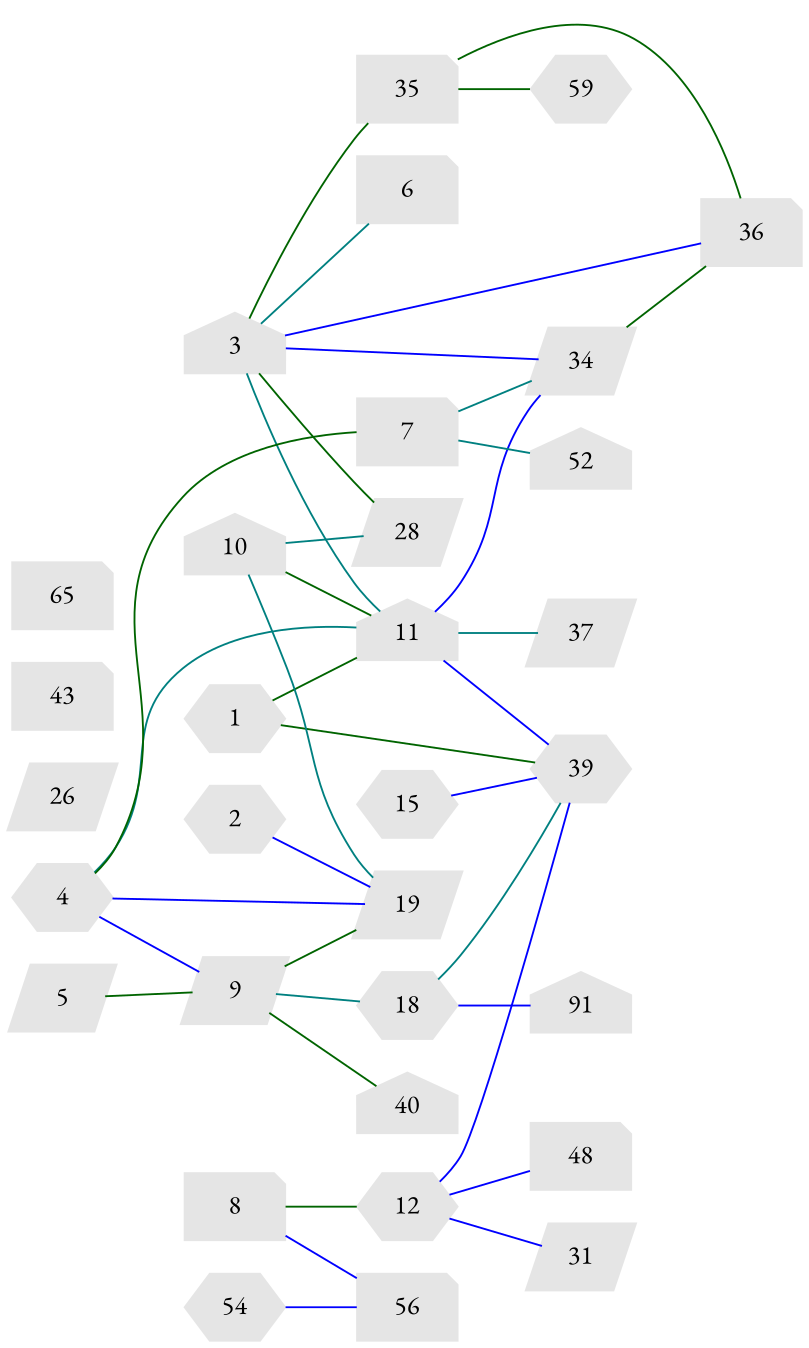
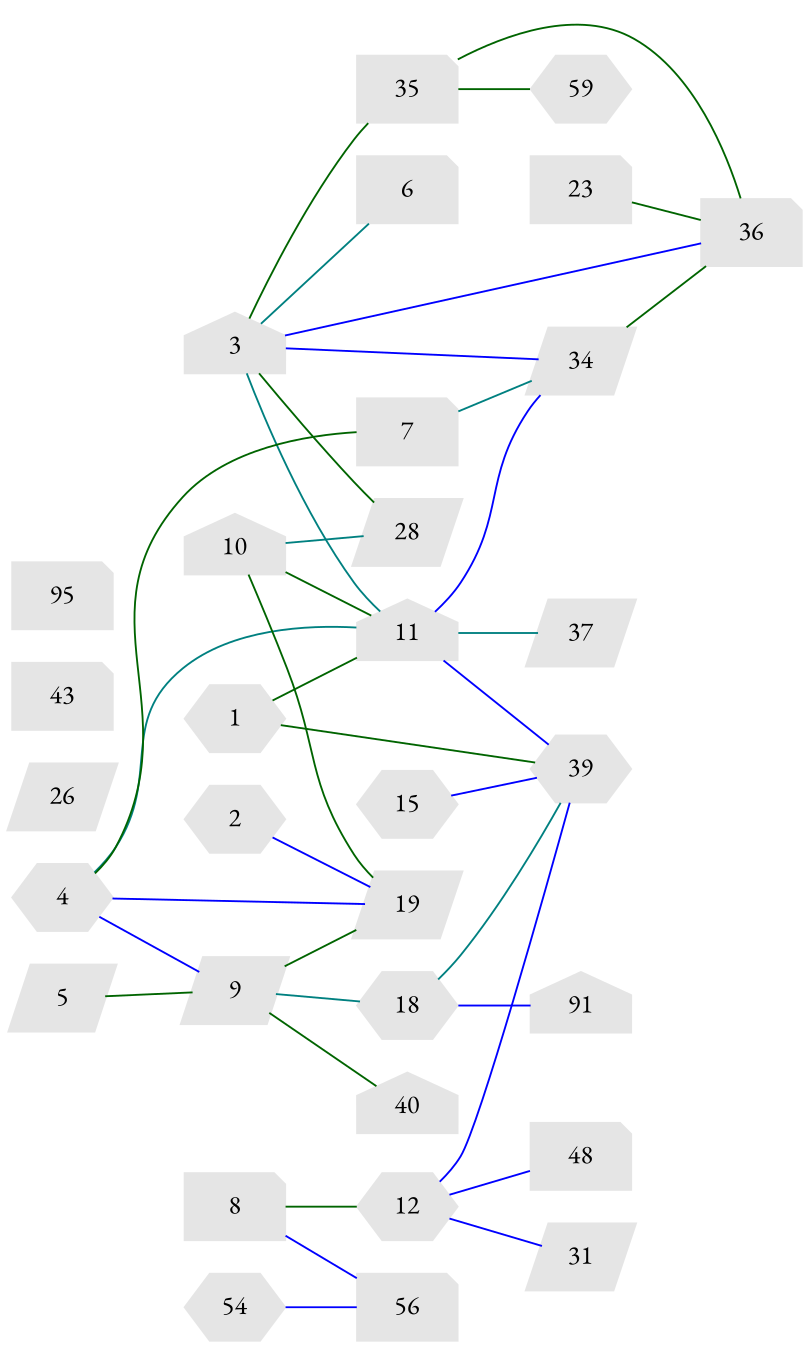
none -> (581, 190)
(581, 462) -> none
(62, 596) -> (62, 596)
(302, 713) -> (302, 713)
